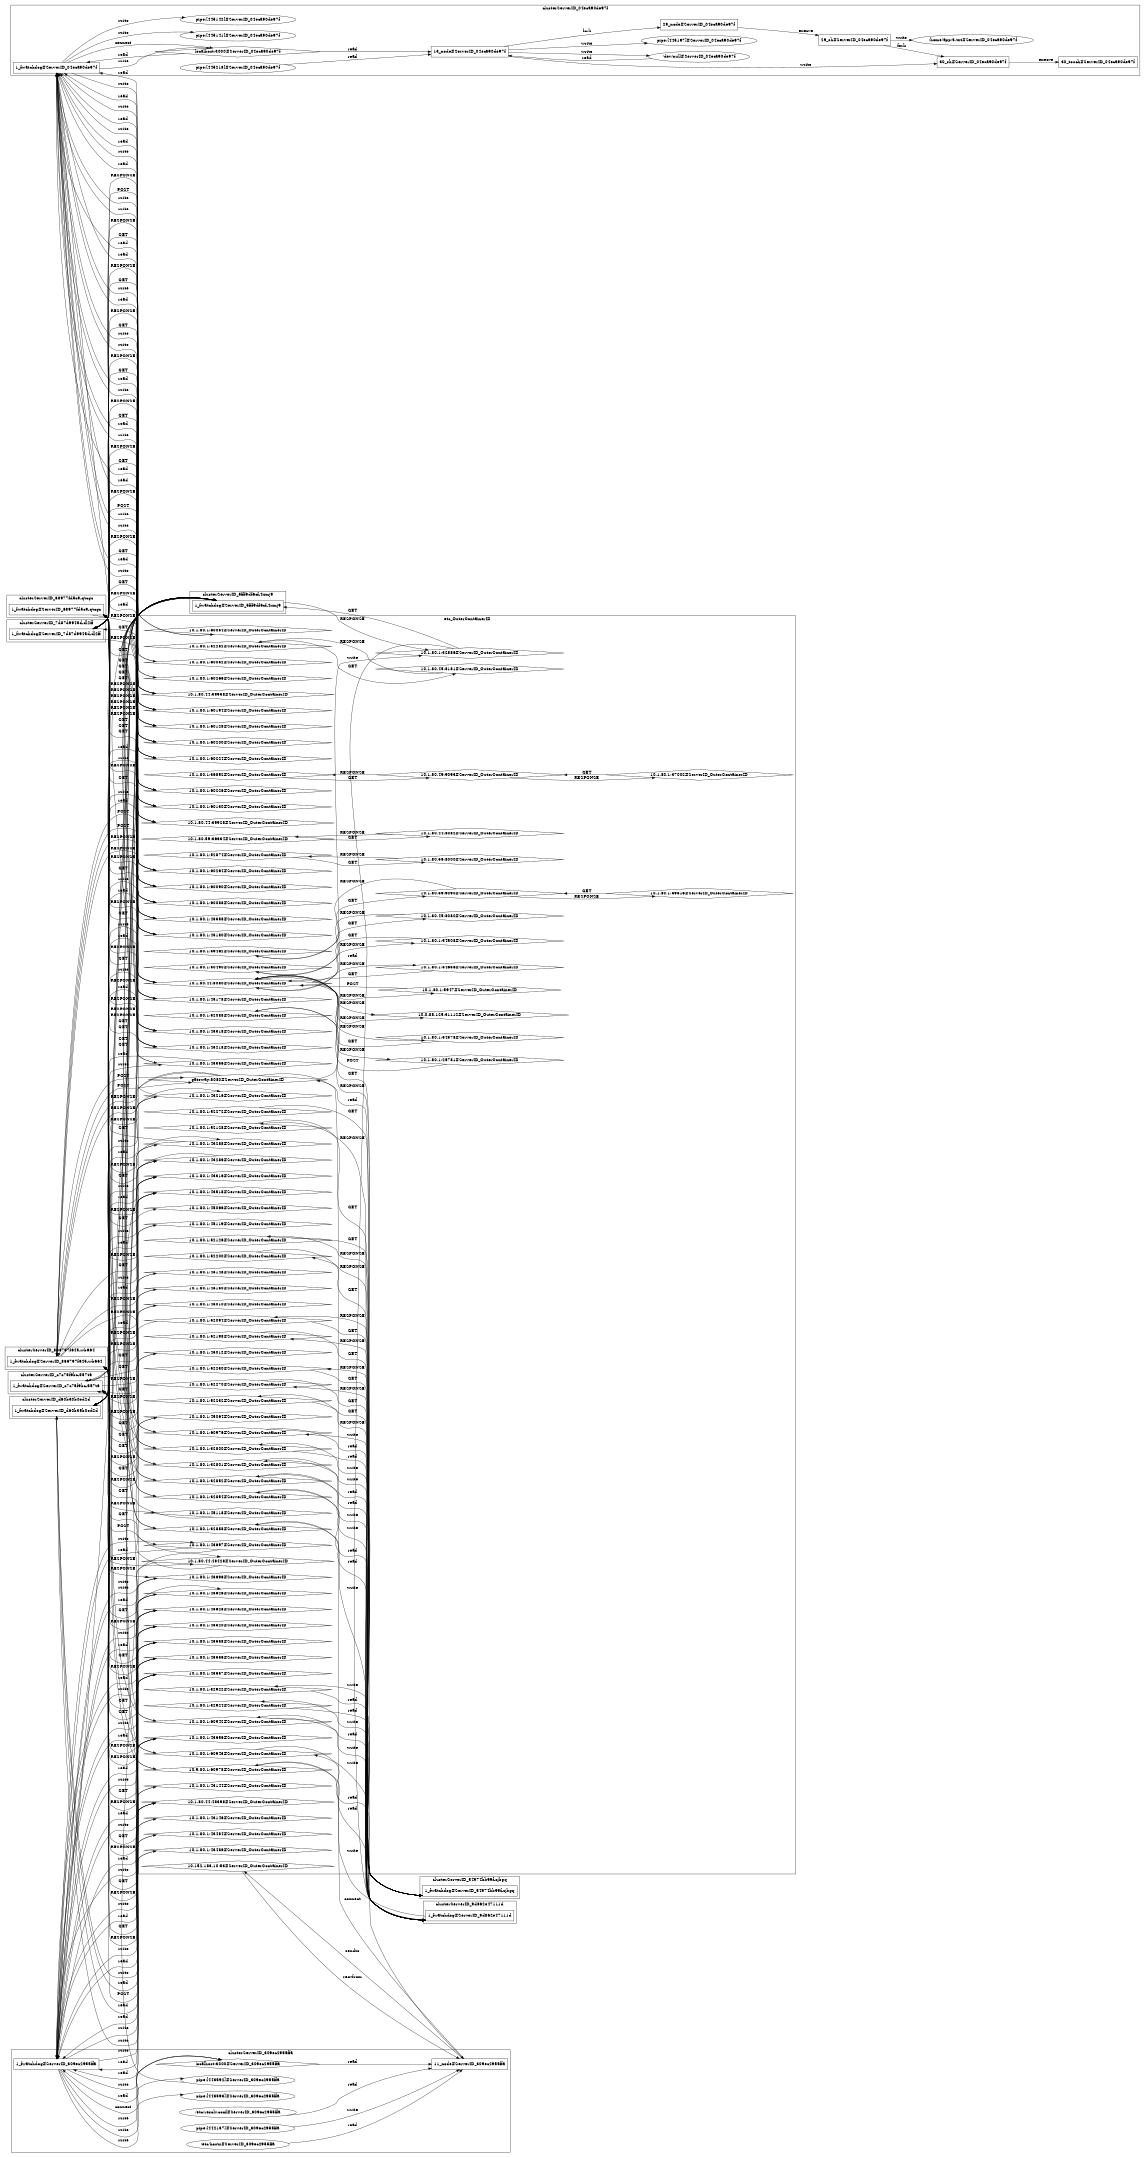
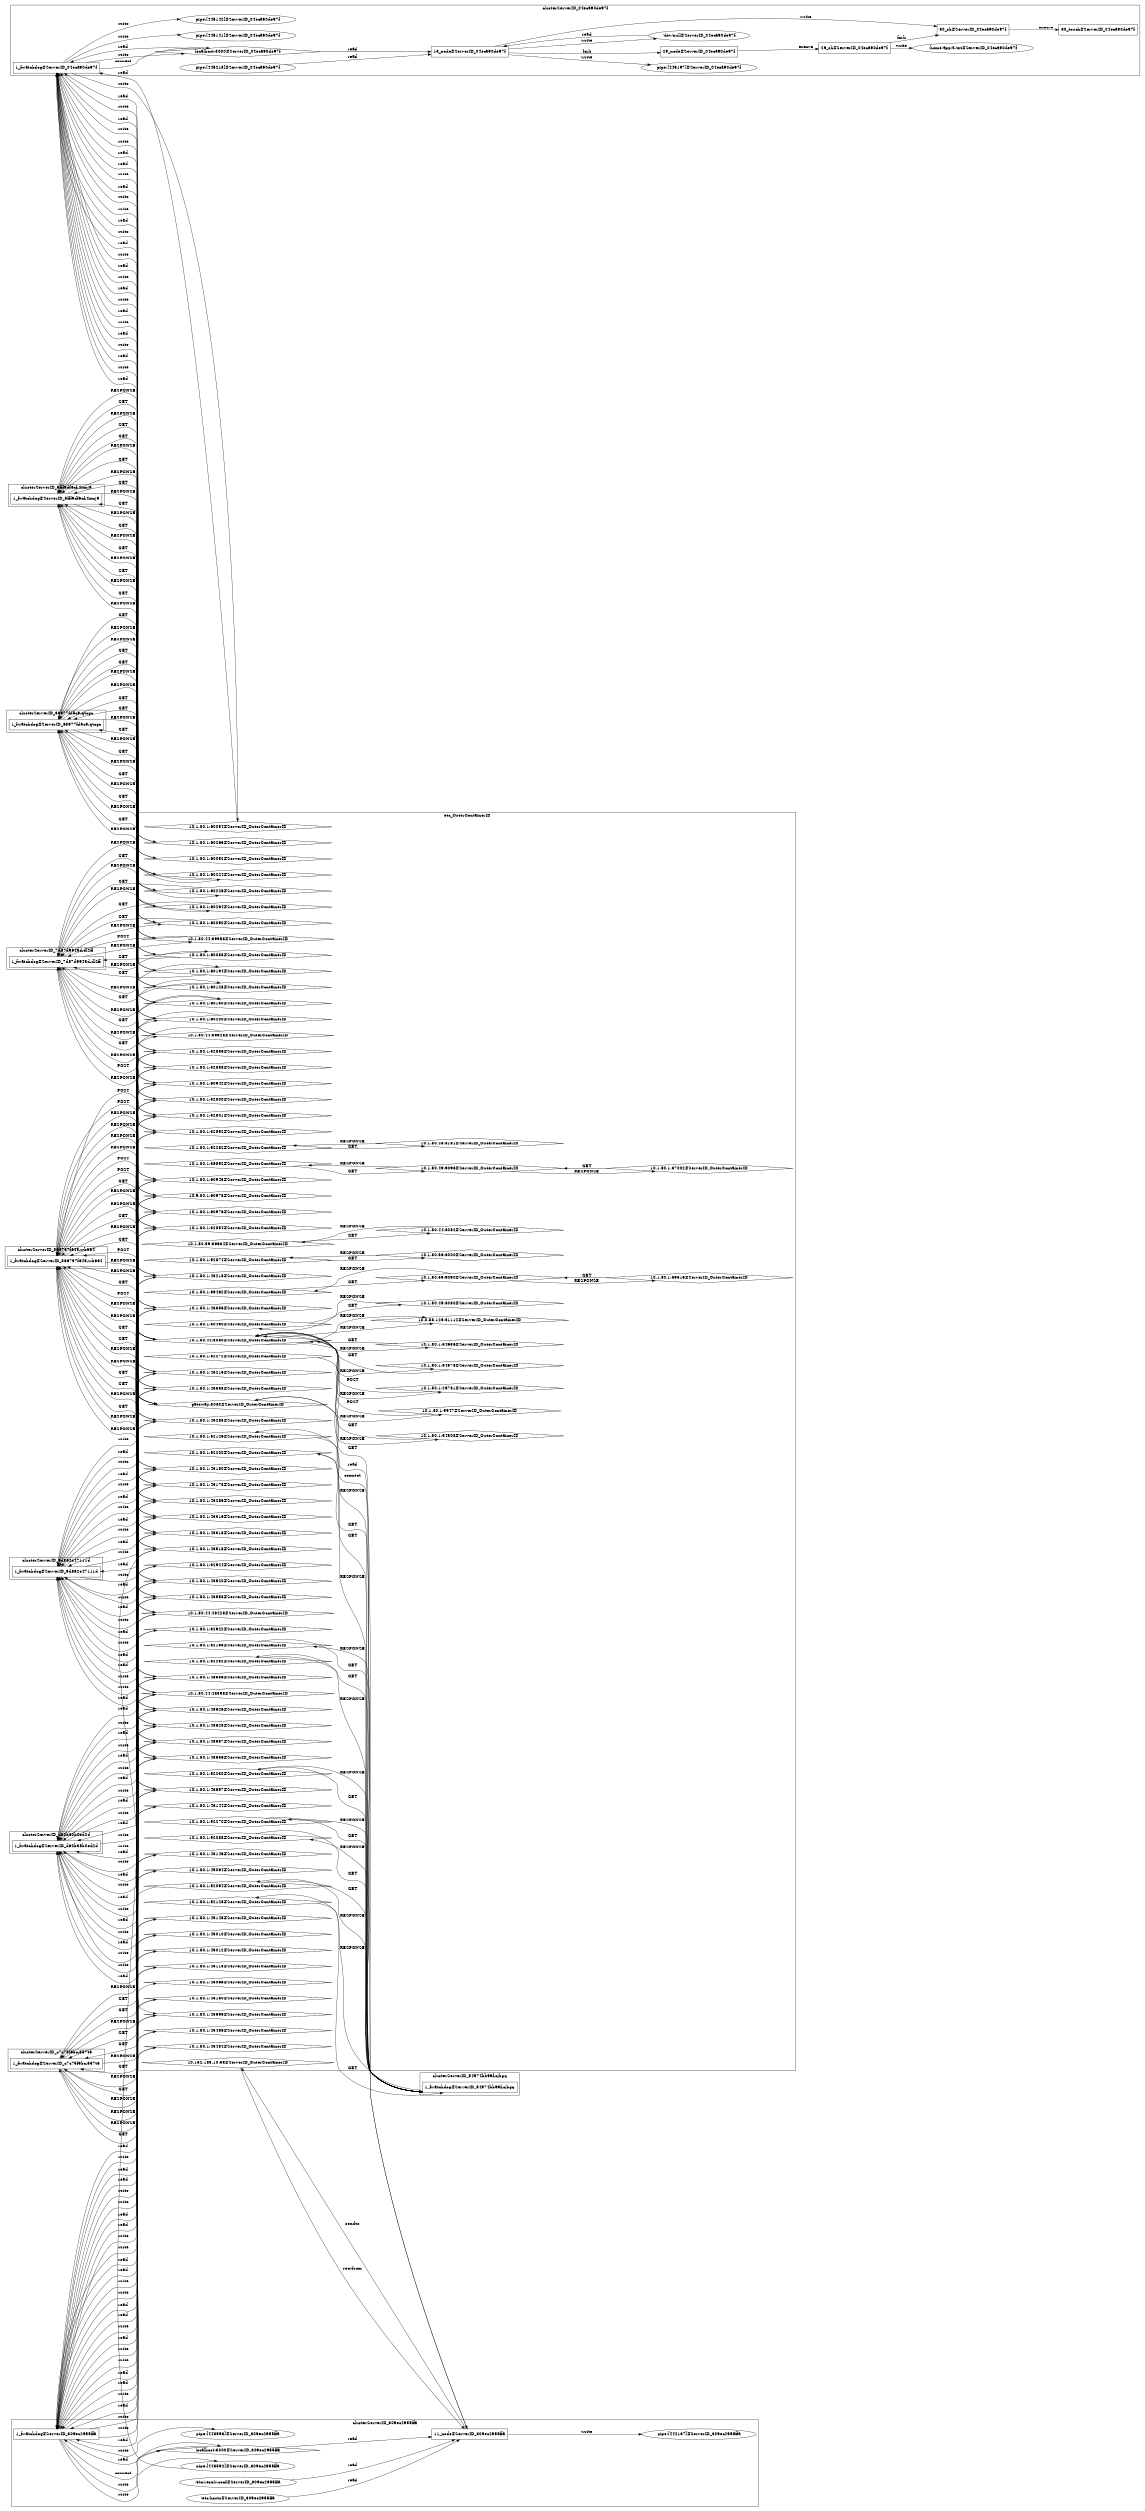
(337, 838) -> (131, 1445)
(238, 1224) -> none
(109, 1529) -> none
(377, 2107) -> (573, 2434)
